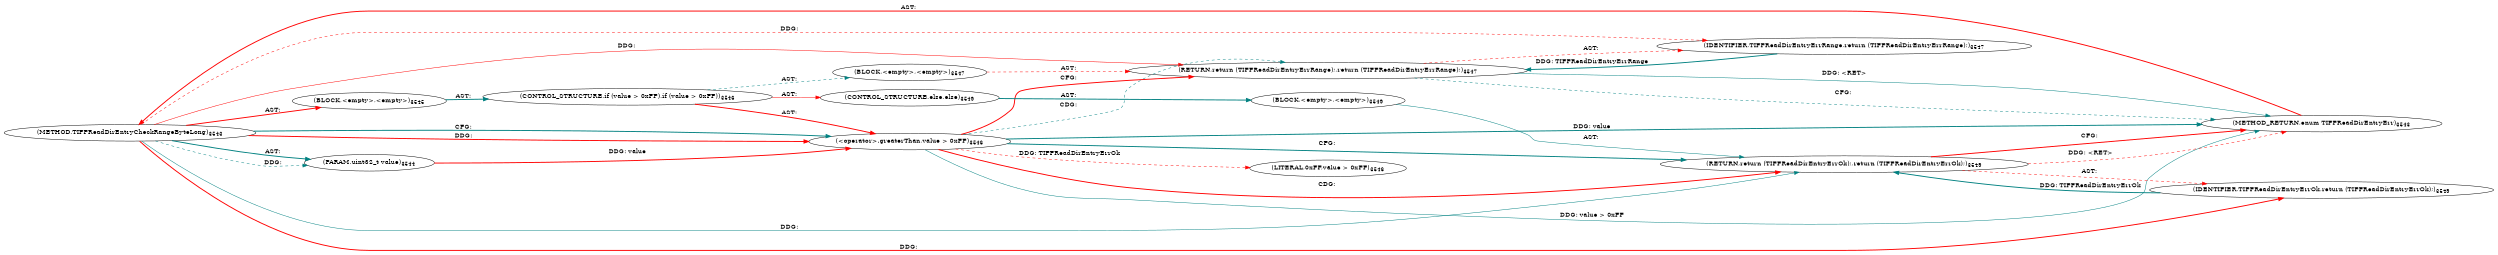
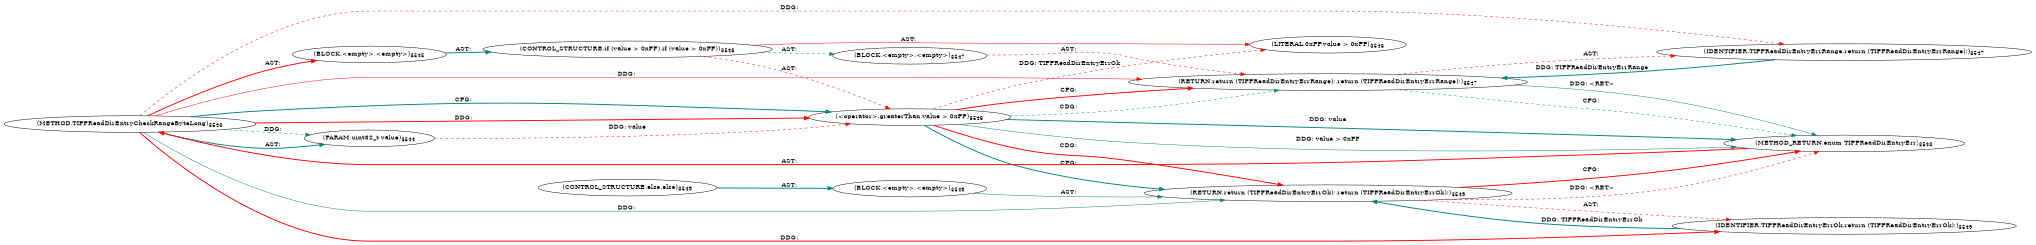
(794, 97) -> (999, 43)
(783, 116) -> (792, 74)
(640, 160) -> (640, 136)
